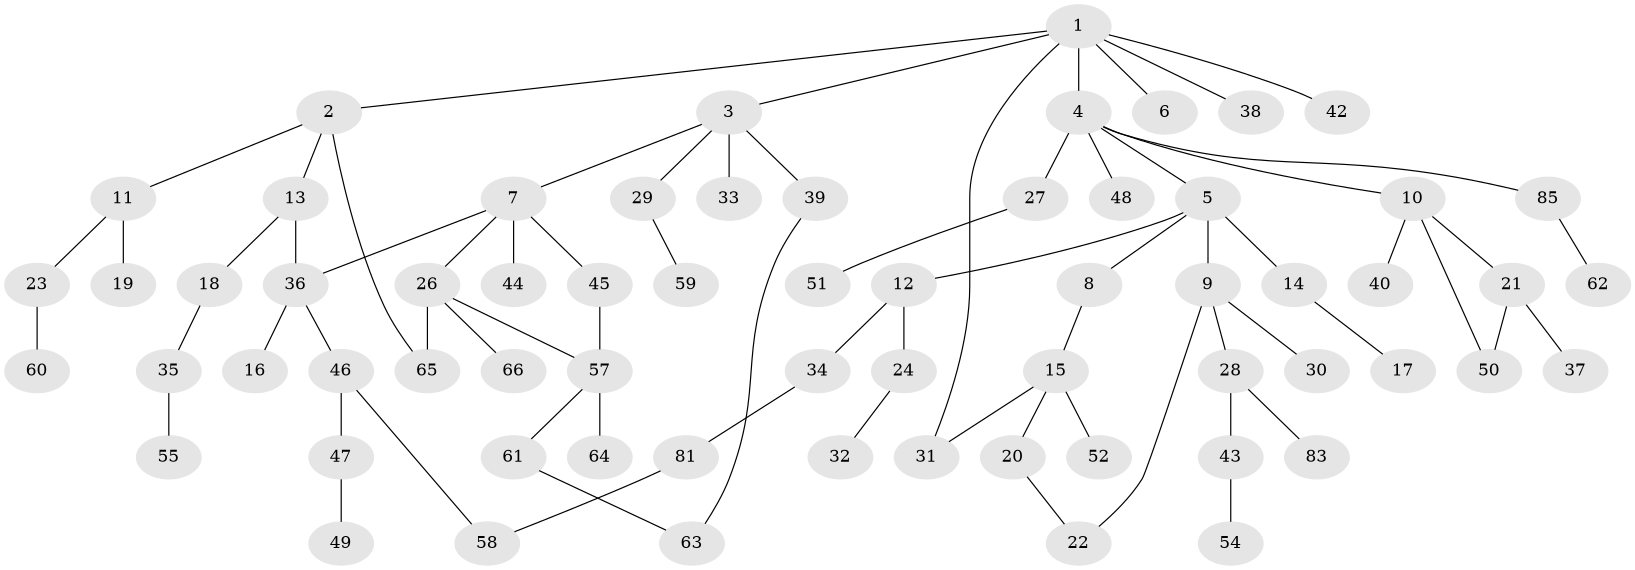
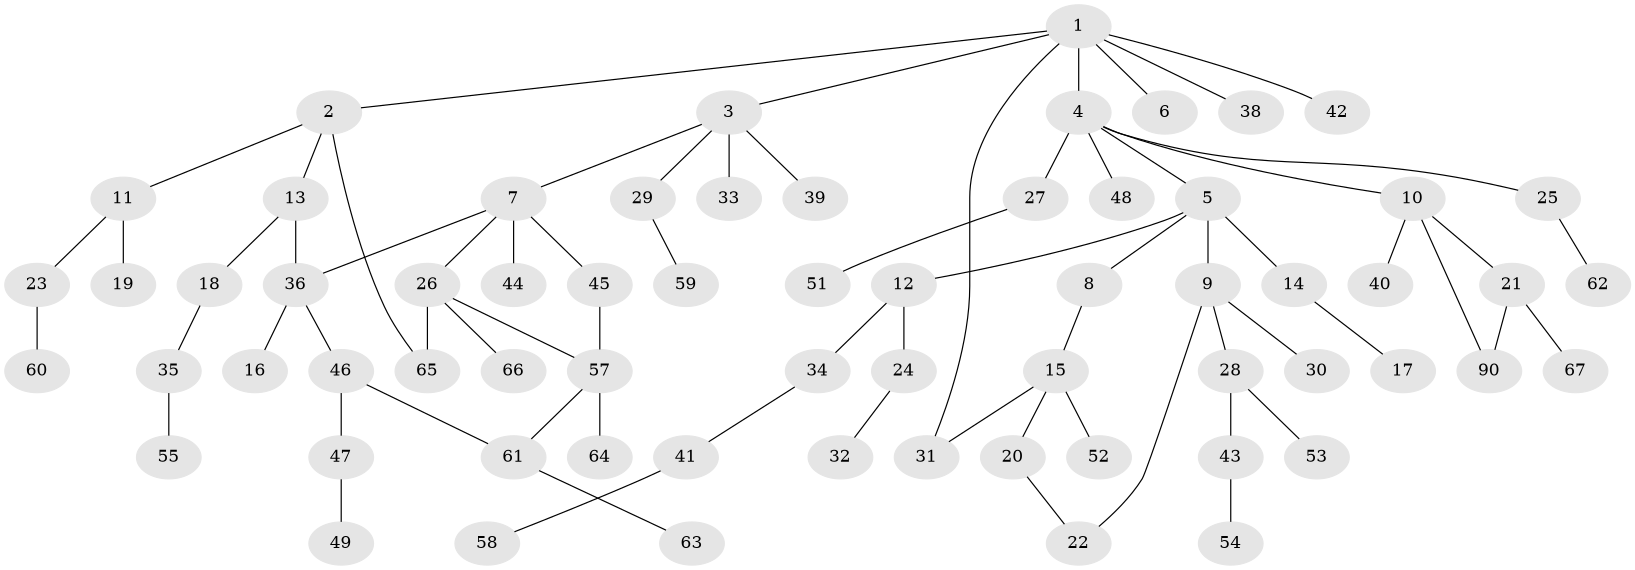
(1548, 199) -> (1548, 199)
(751, 370) -> none
(1489, 371) -> (1489, 371)
(1576, 371) -> (1576, 371)
(414, 457) -> (427, 414)
(686, 457) -> (686, 457)
(1317, 457) -> (1317, 457)
